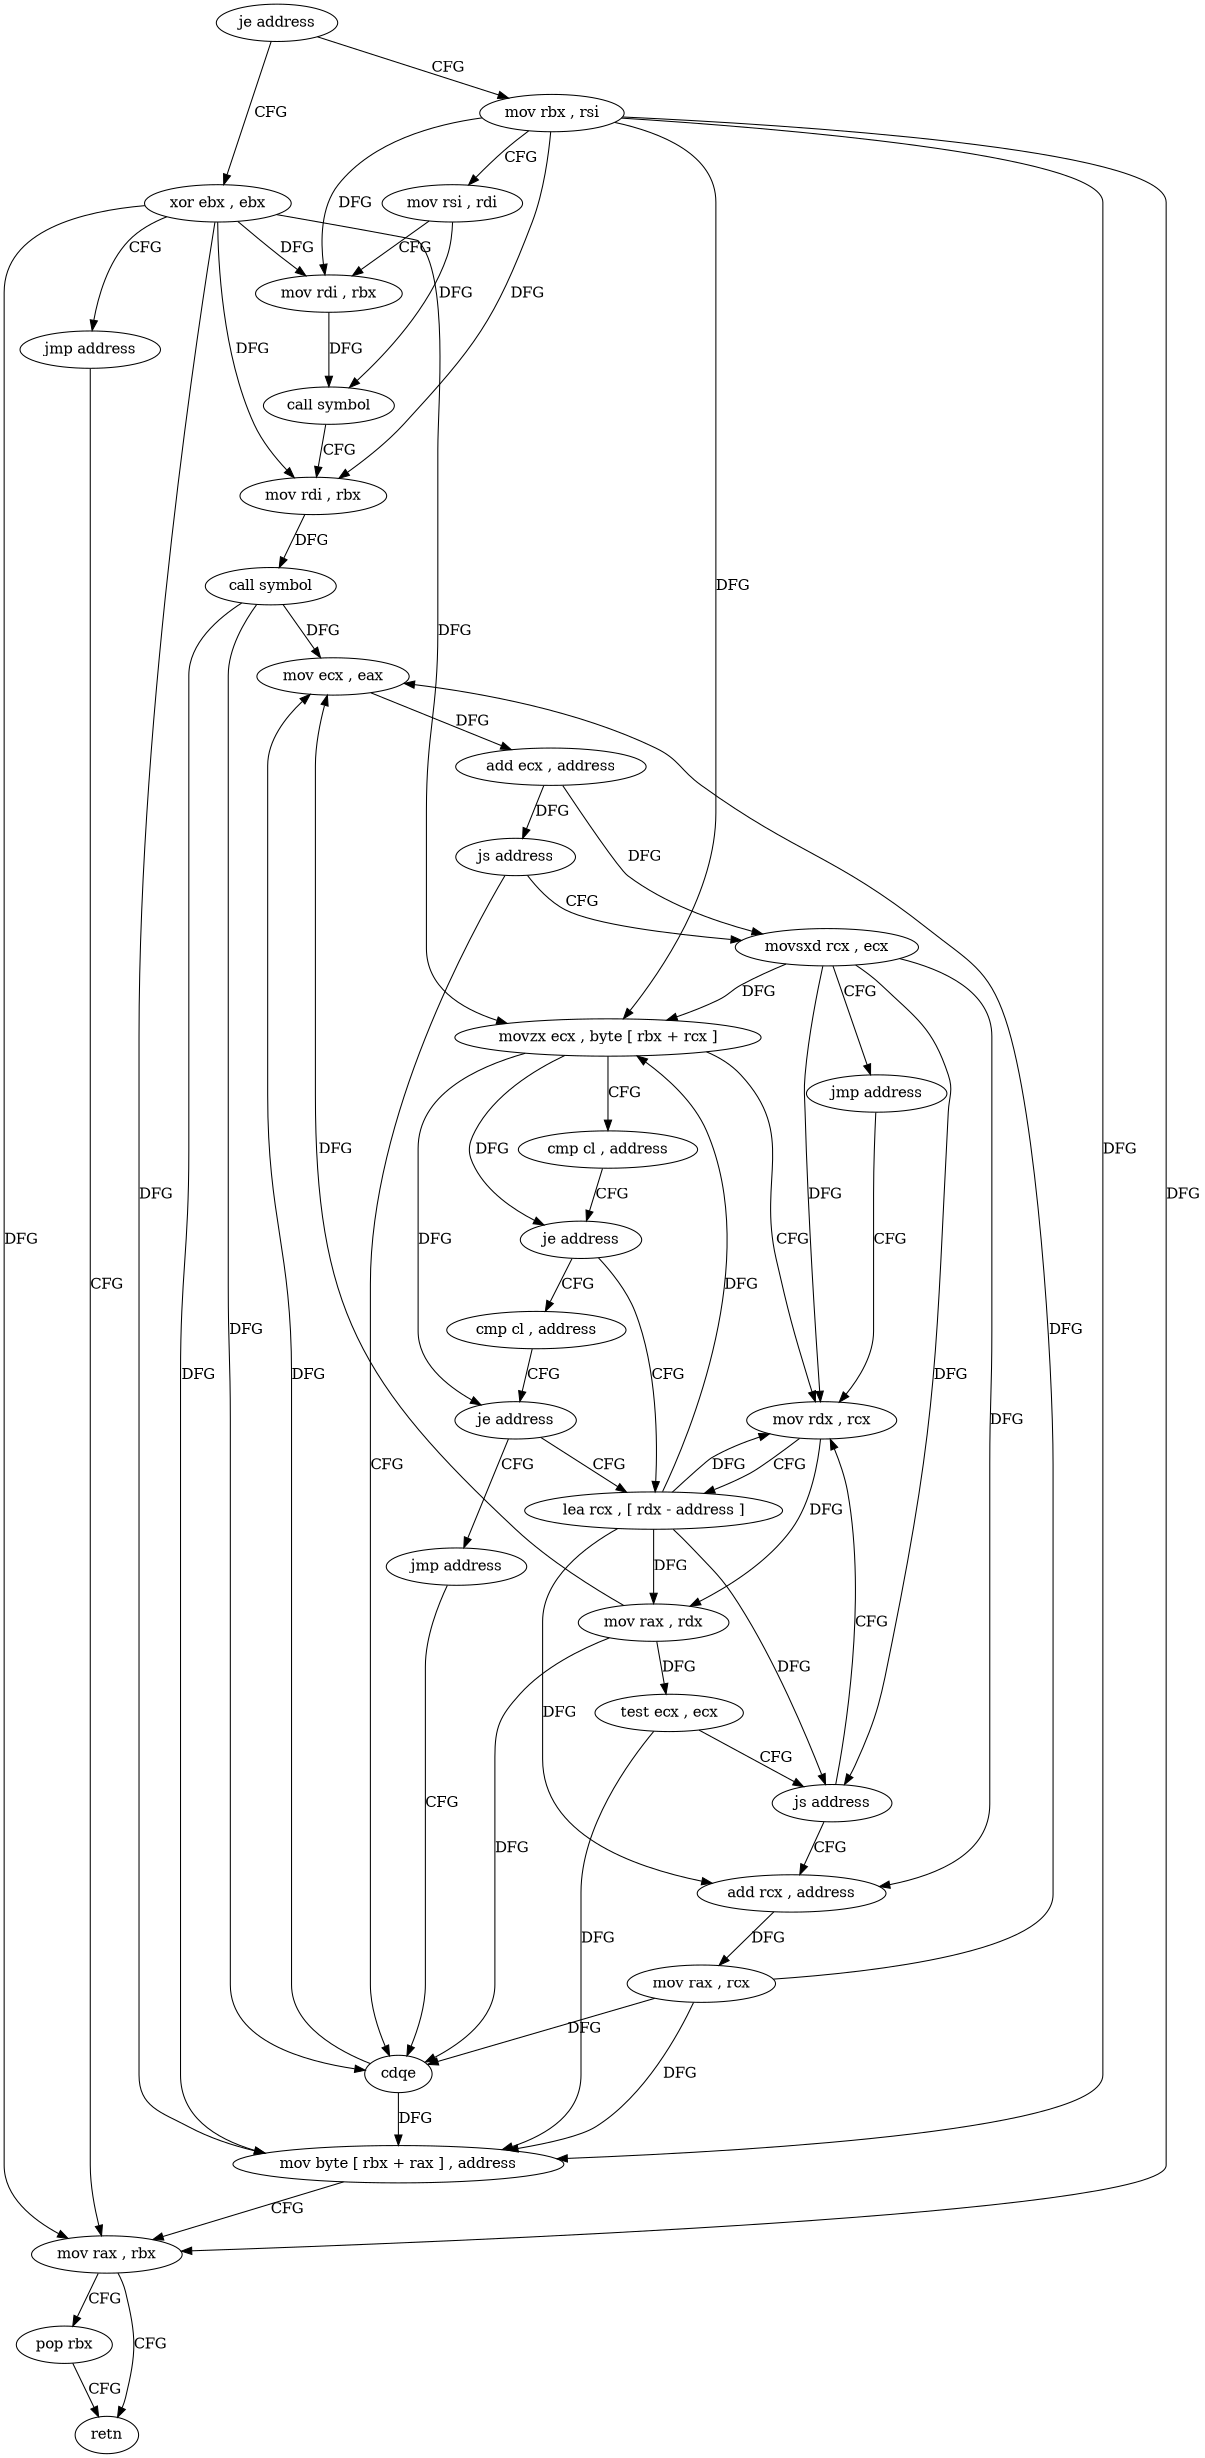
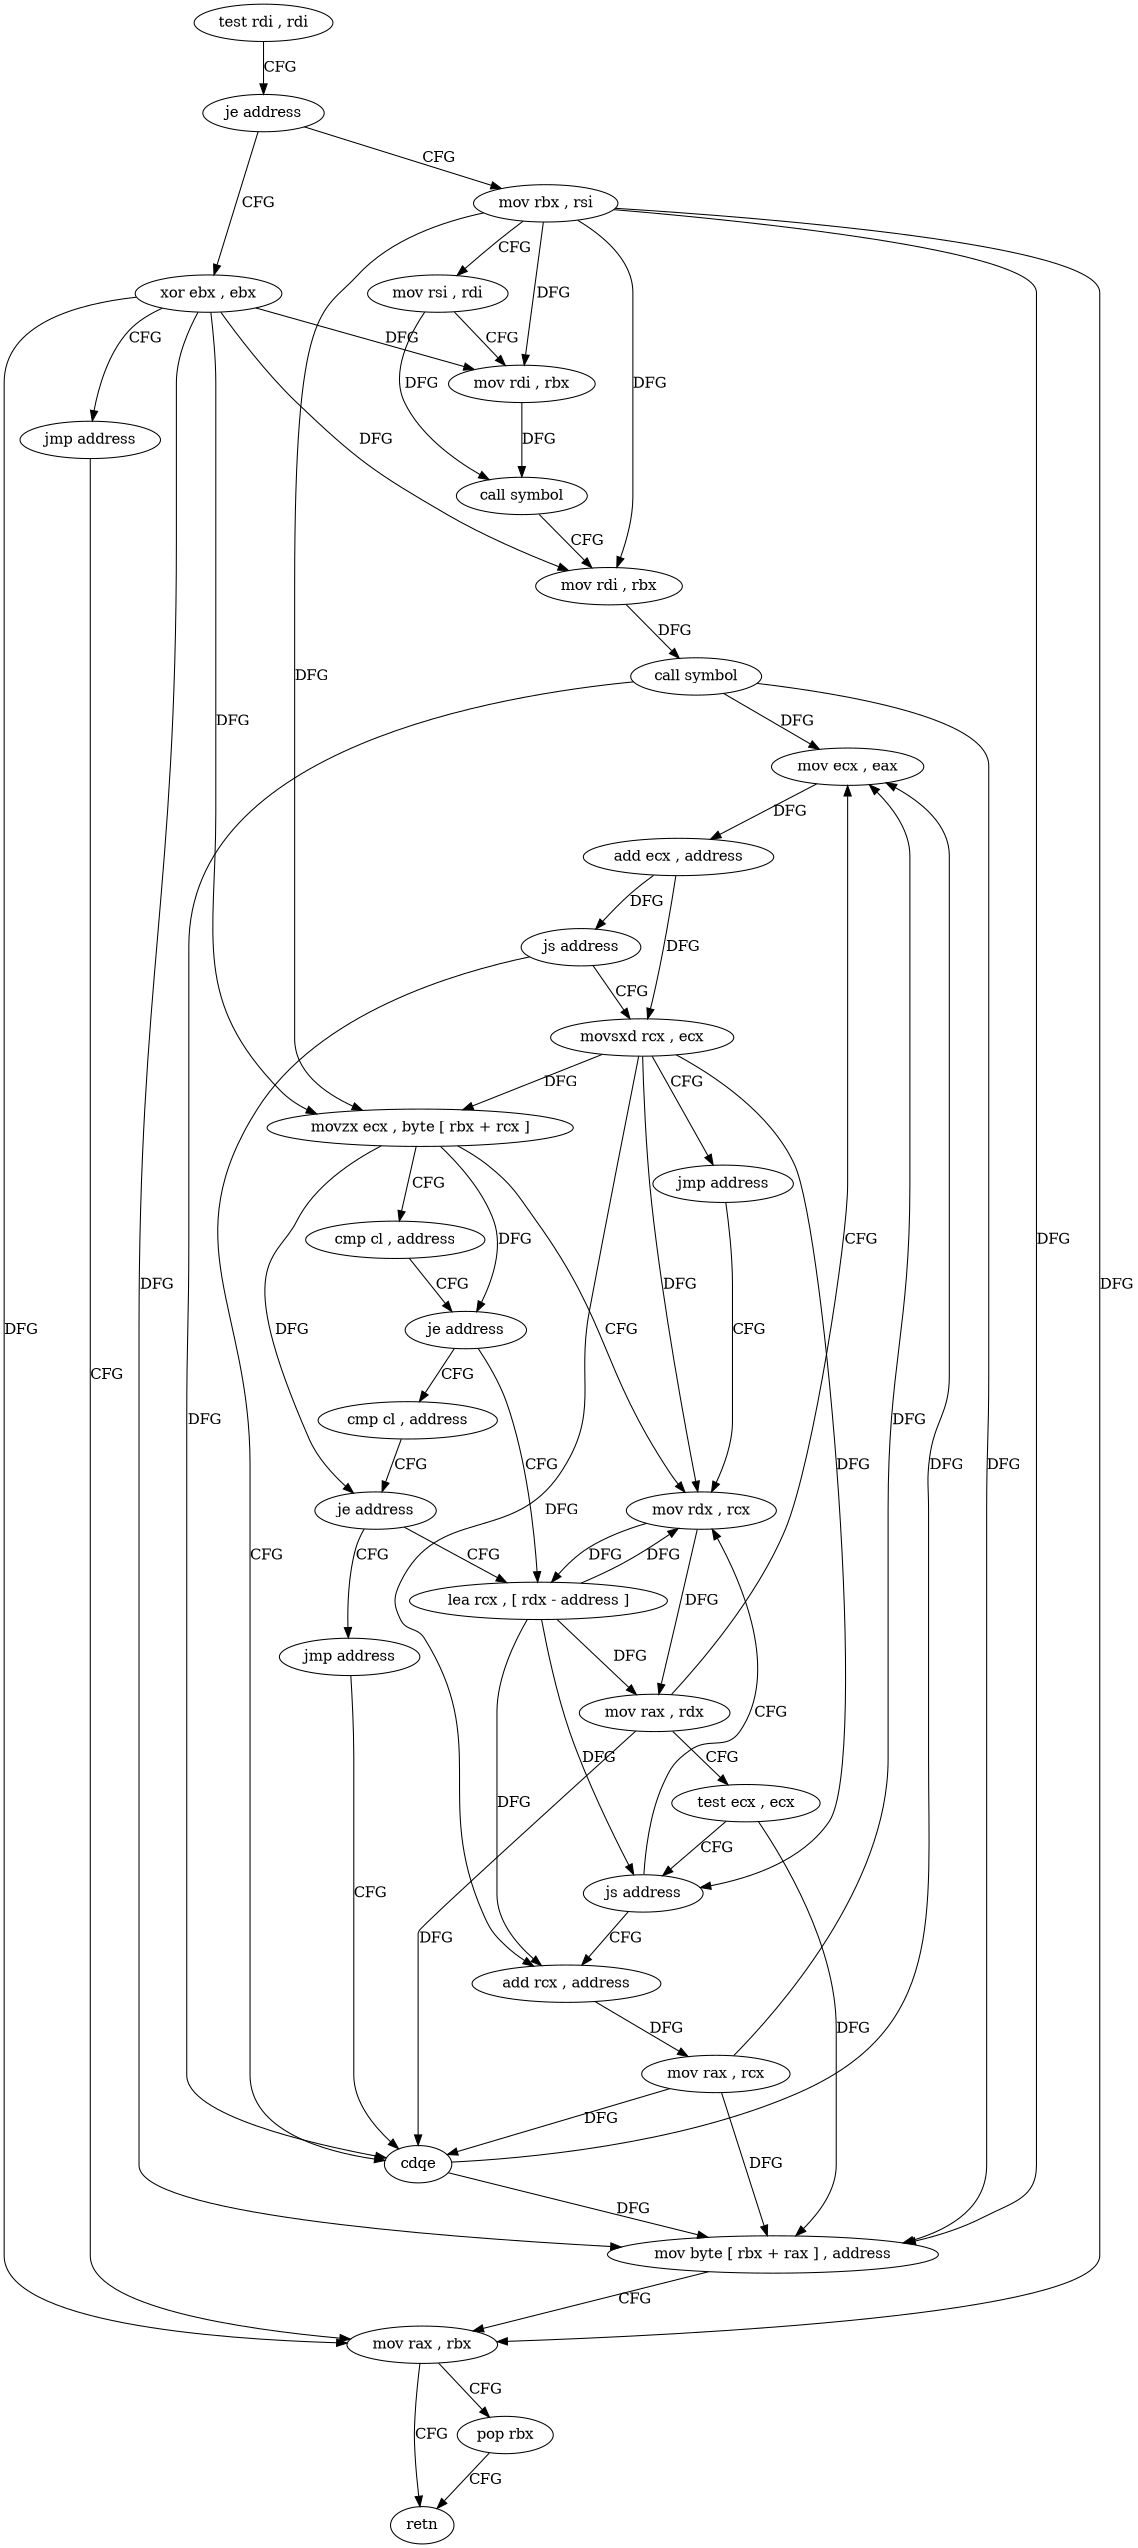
none -> (264, 23)
(336, 1150) -> (861, 1240)
(725, 1269) -> none
(790, 1465) -> (605, 1556)
(679, 1668) -> (722, 1758)
